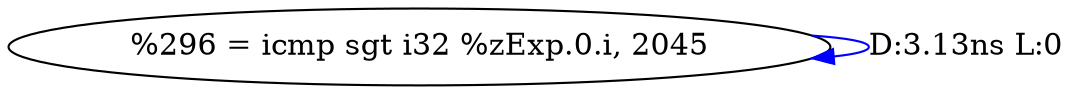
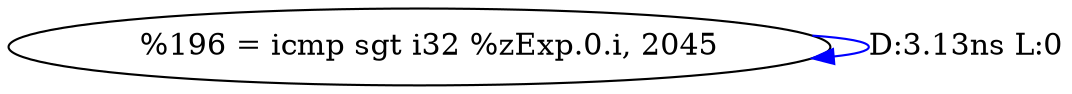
(419, 47) -> (419, 47)
